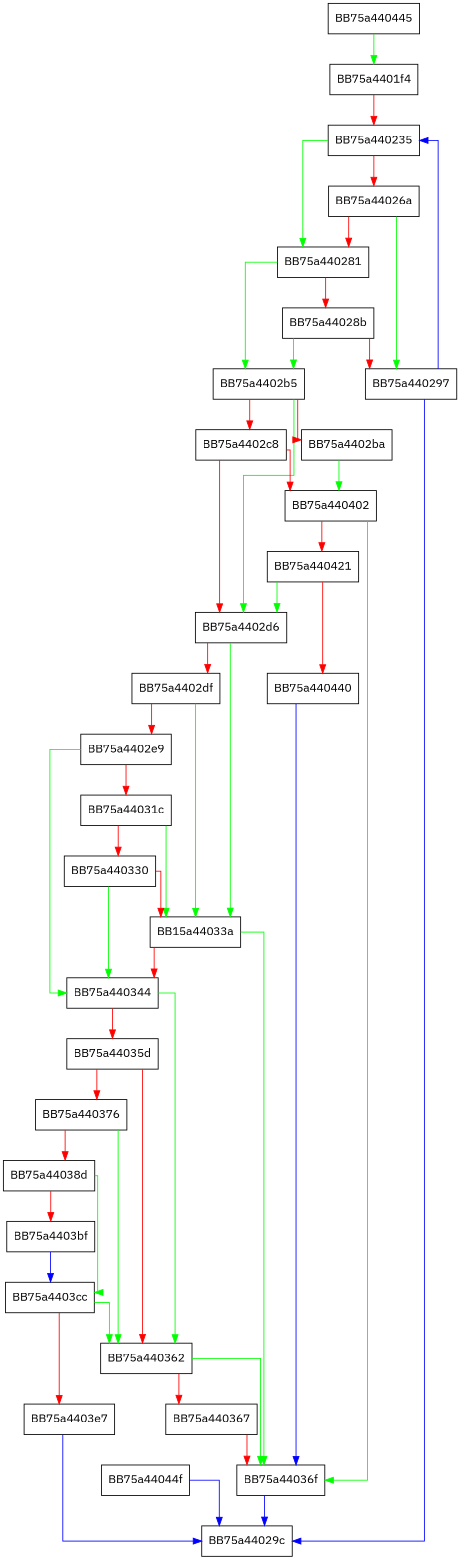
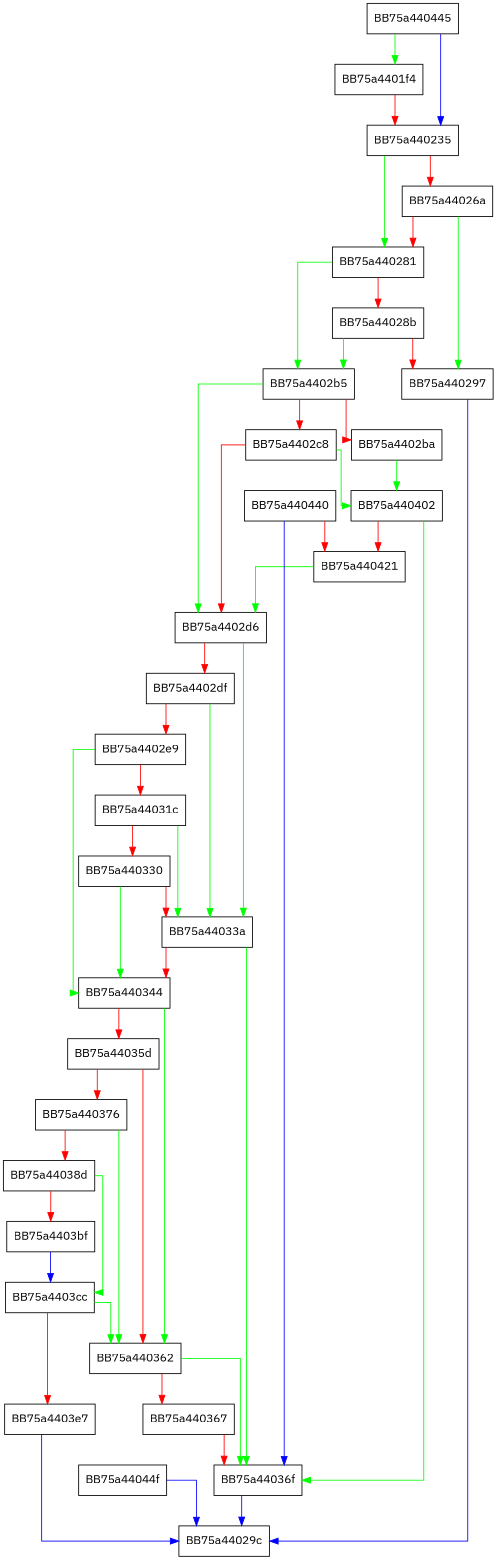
(438, 250) -> (441, 75)
(290, 464) -> (341, 476)
(323, 623) -> (325, 532)
(195, 932) -> (207, 932)
